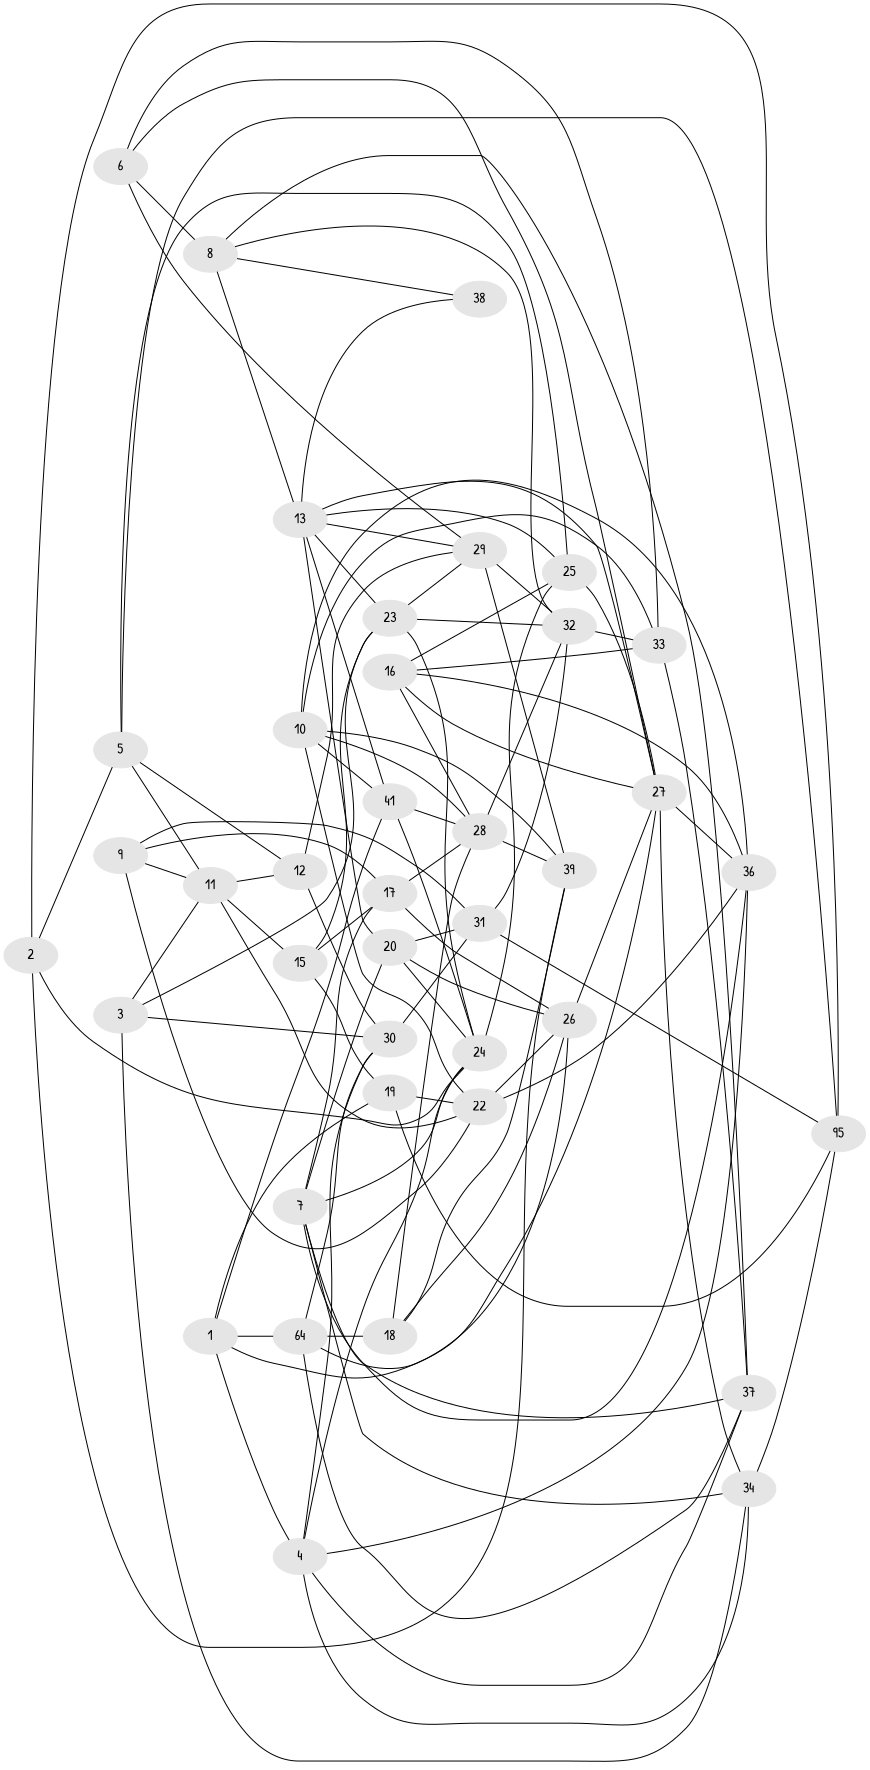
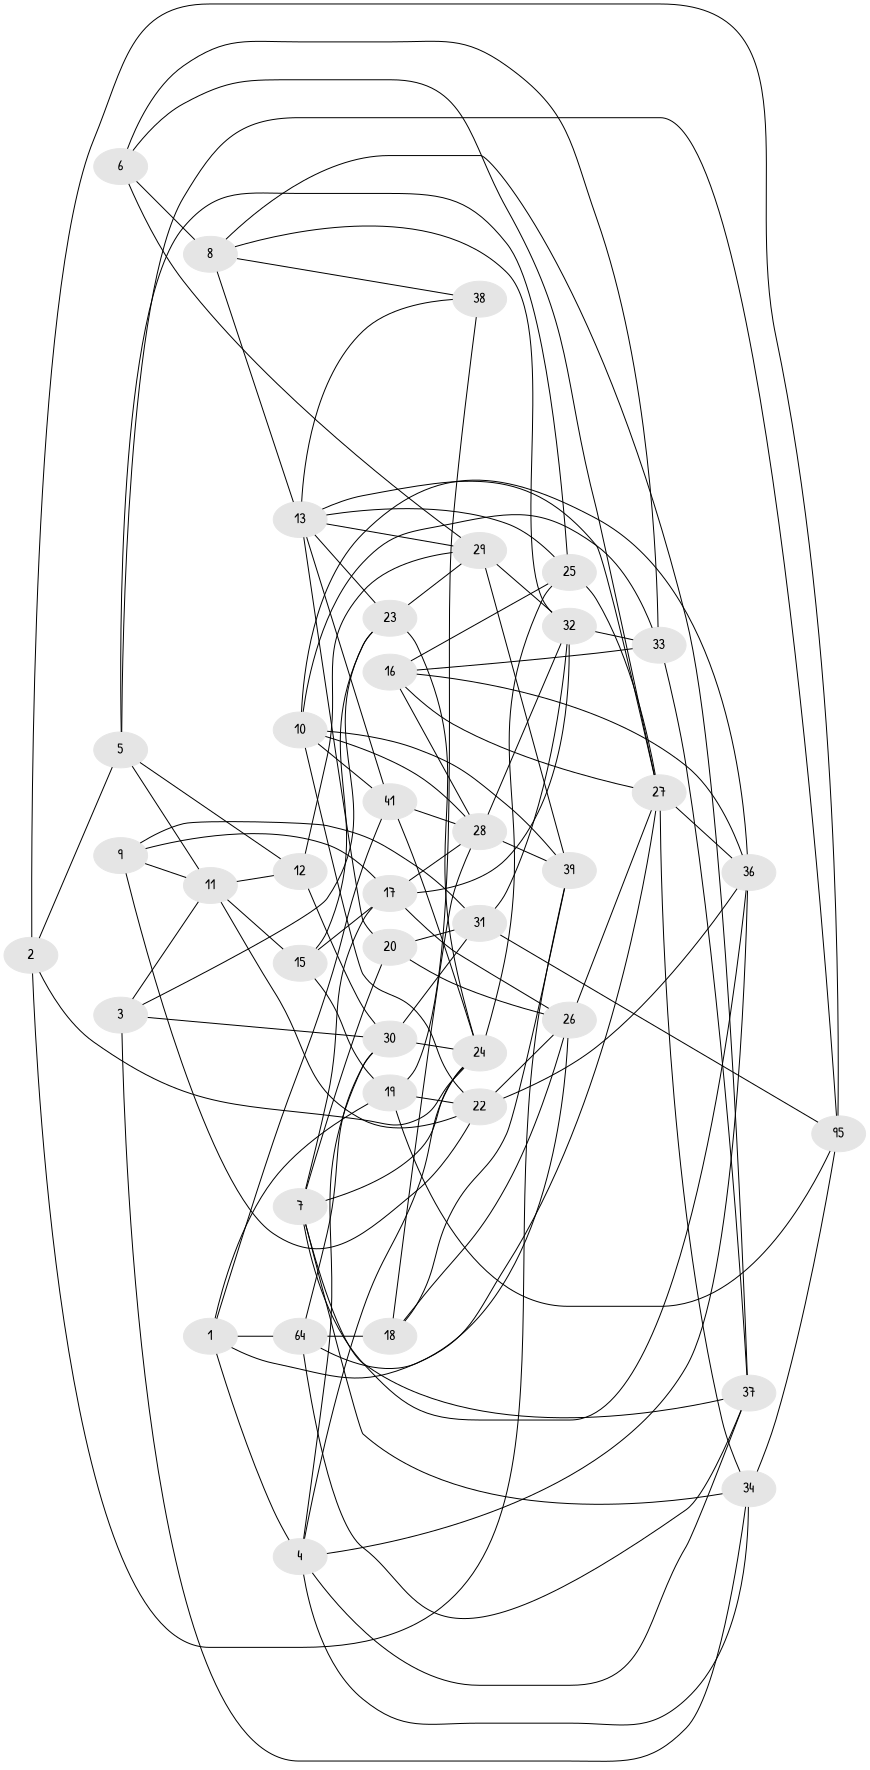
(467, 622) -> (553, 773)
none -> (449, 701)
(441, 1008) -> (443, 1047)
